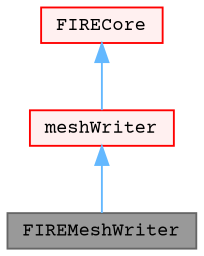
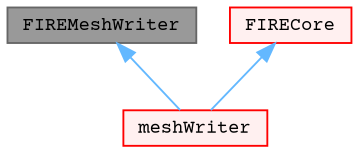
(102, 189) -> (155, 84)
